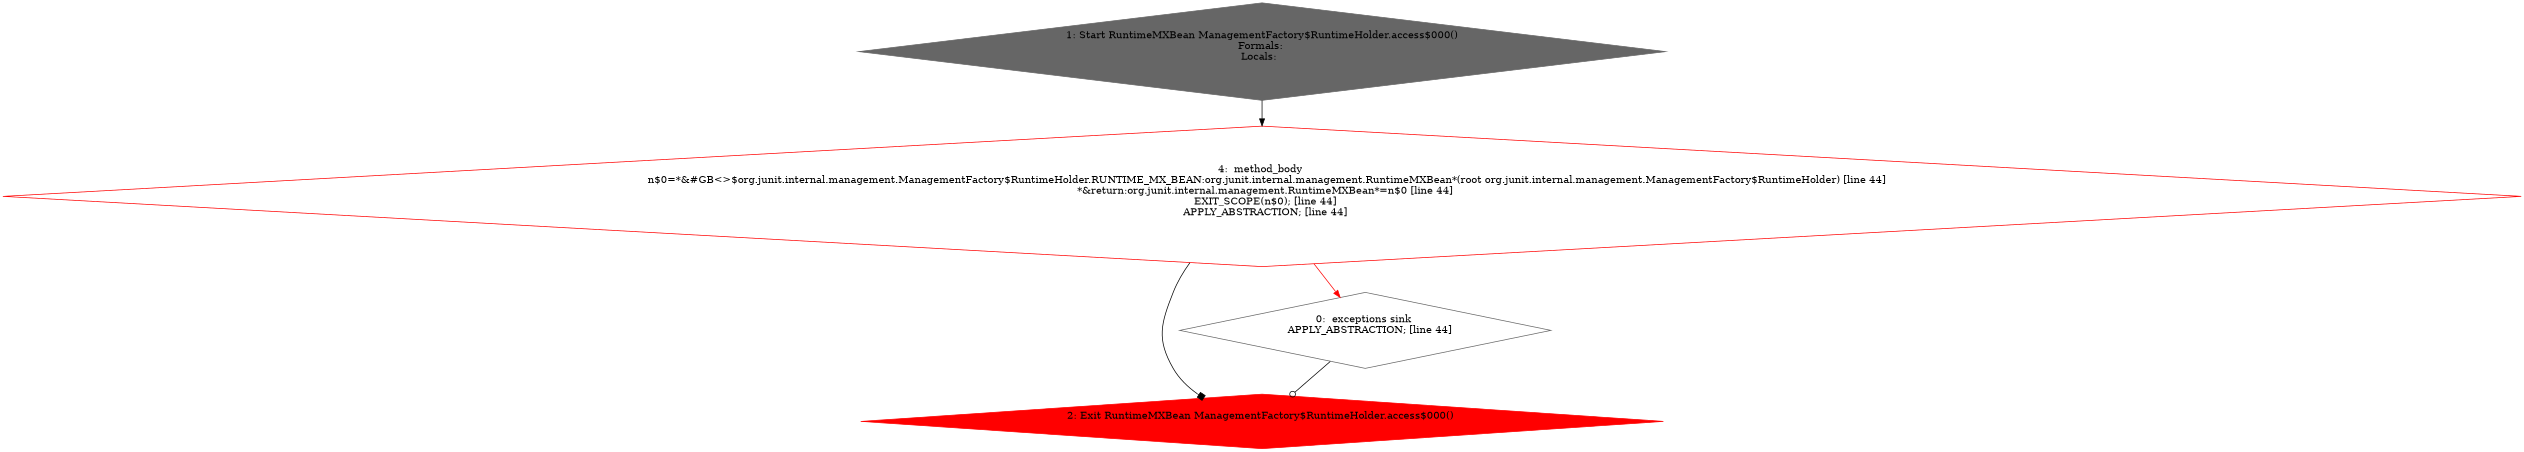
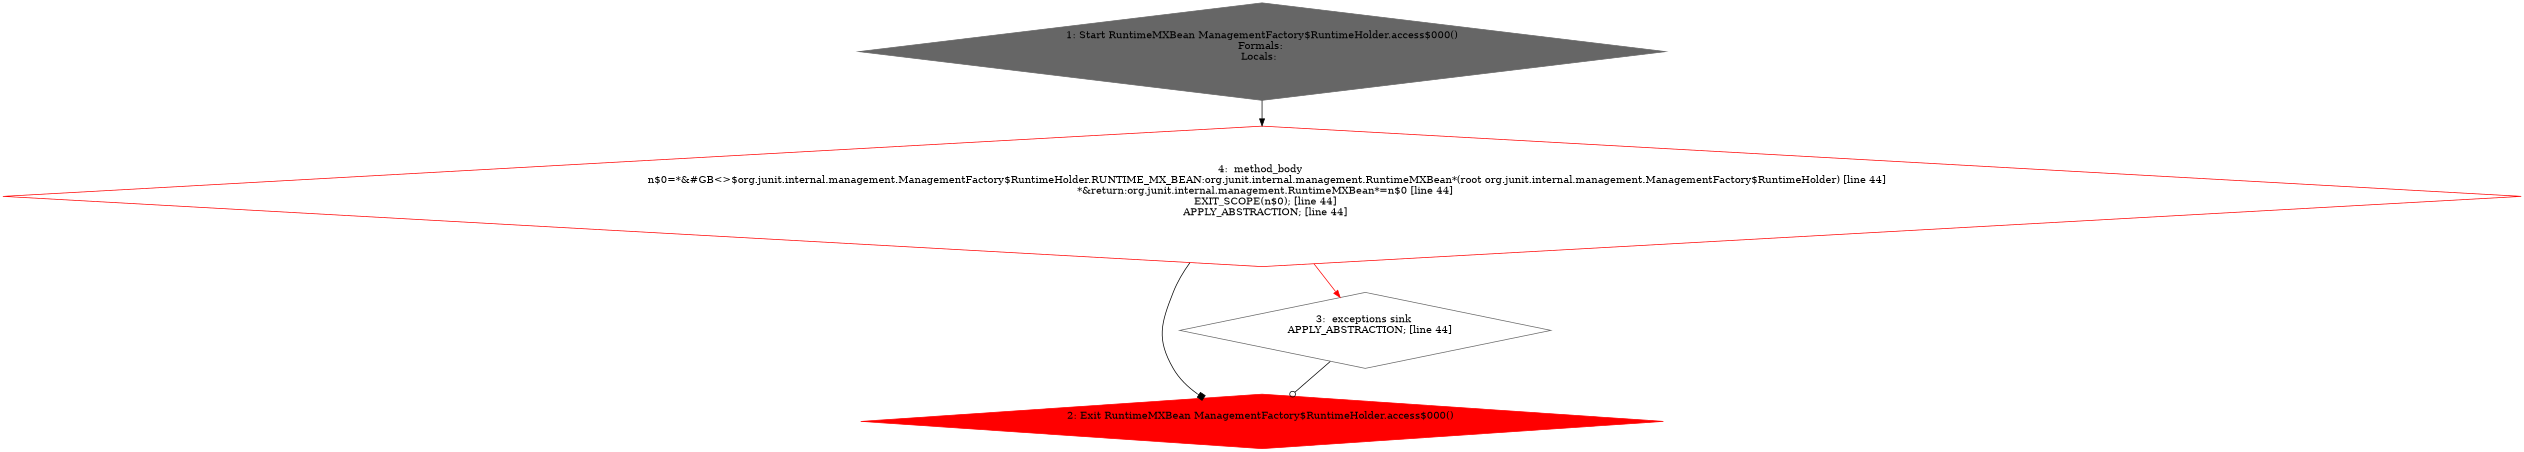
(1365, 330) -> (1365, 330)
